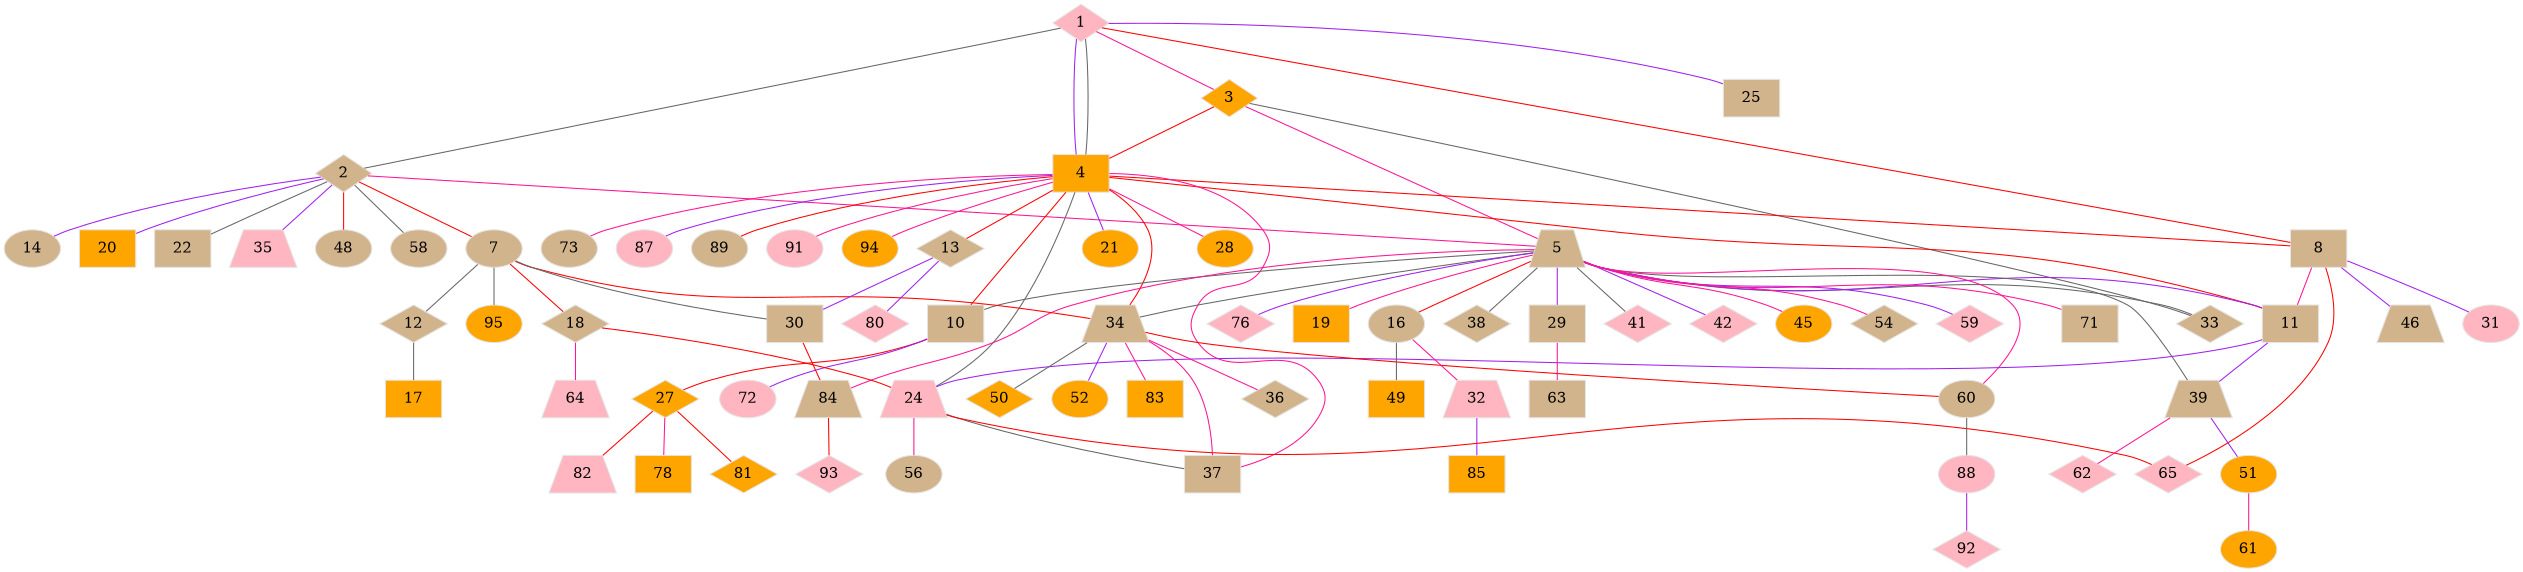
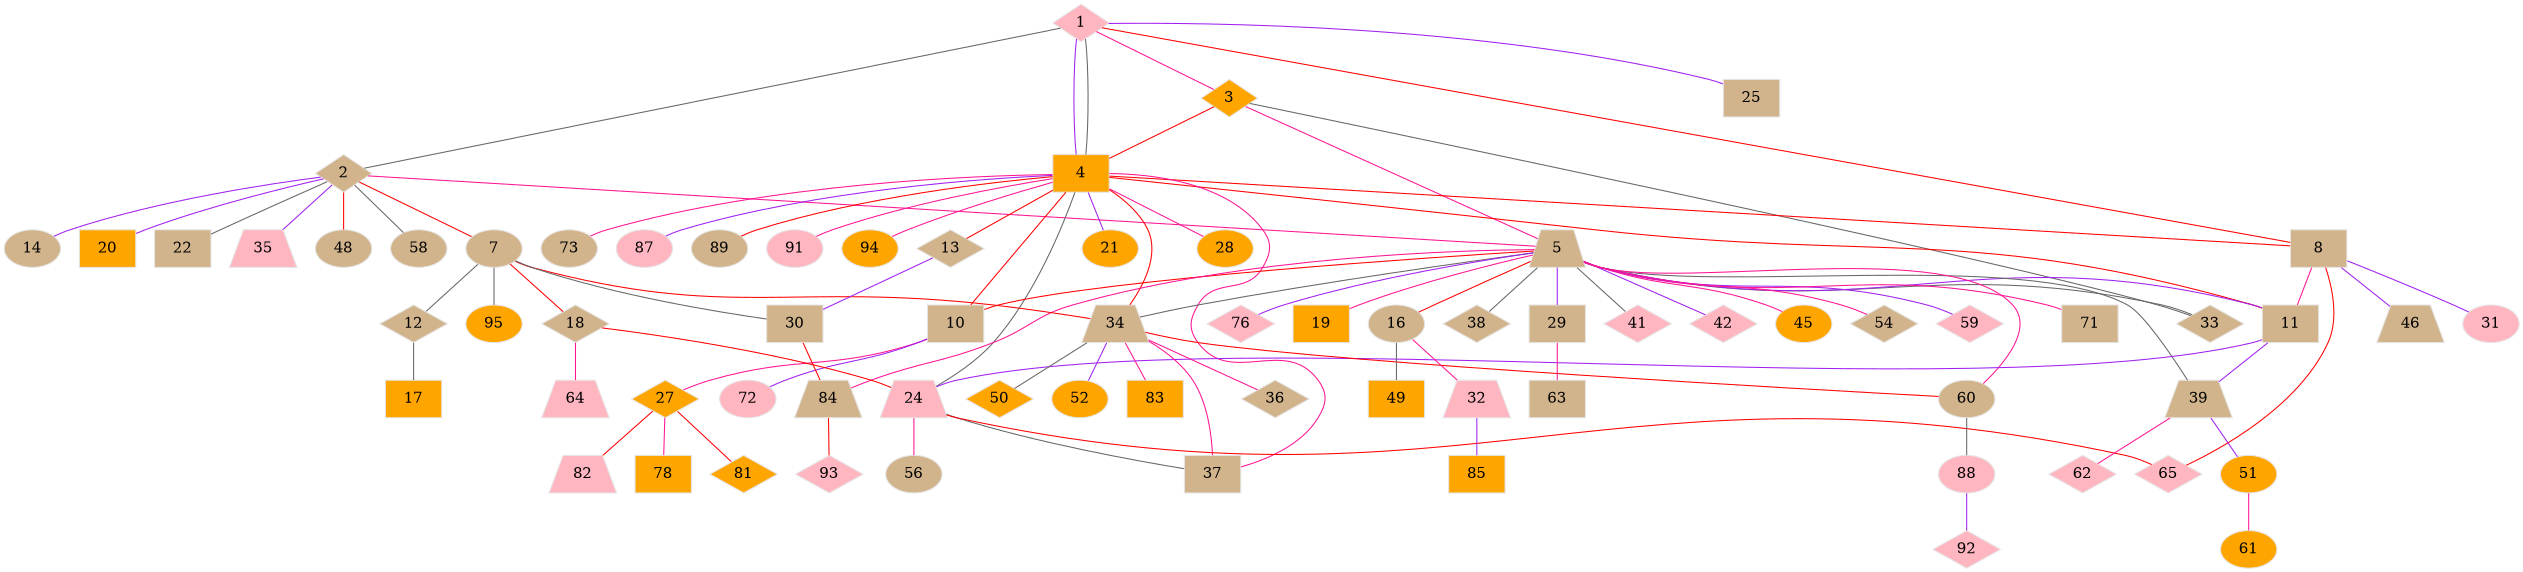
(1120, 286) -> (1120, 286)
(875, 324) -> none
(780, 366) -> (780, 366)
